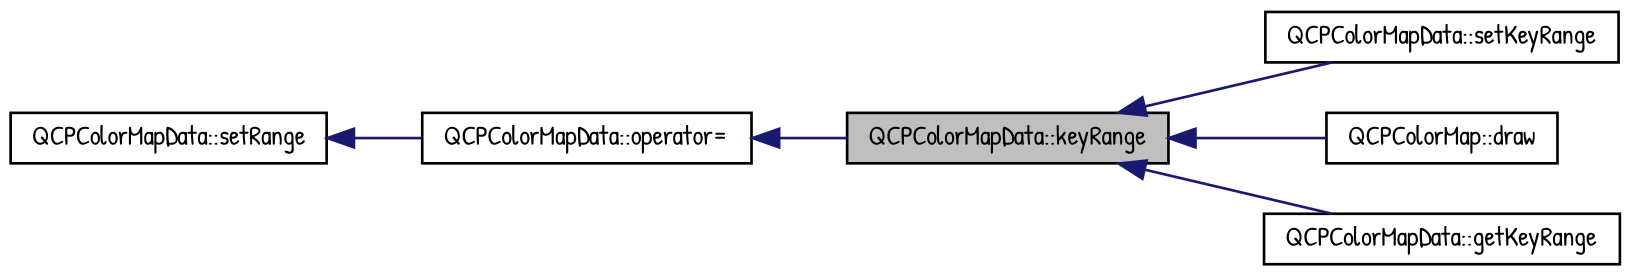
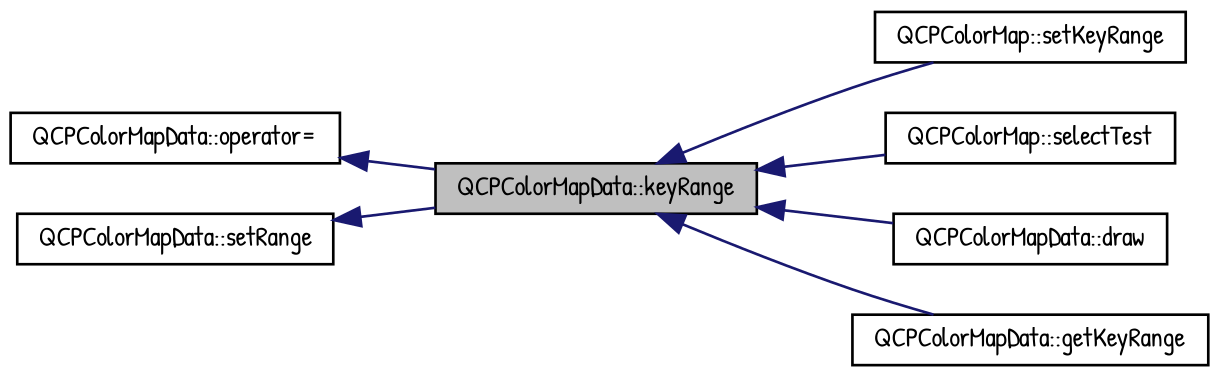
(1442, 37) -> (1030, 37)
(388, 138) -> (398, 212)
none -> (1030, 138)
(1442, 138) -> (1030, 239)
